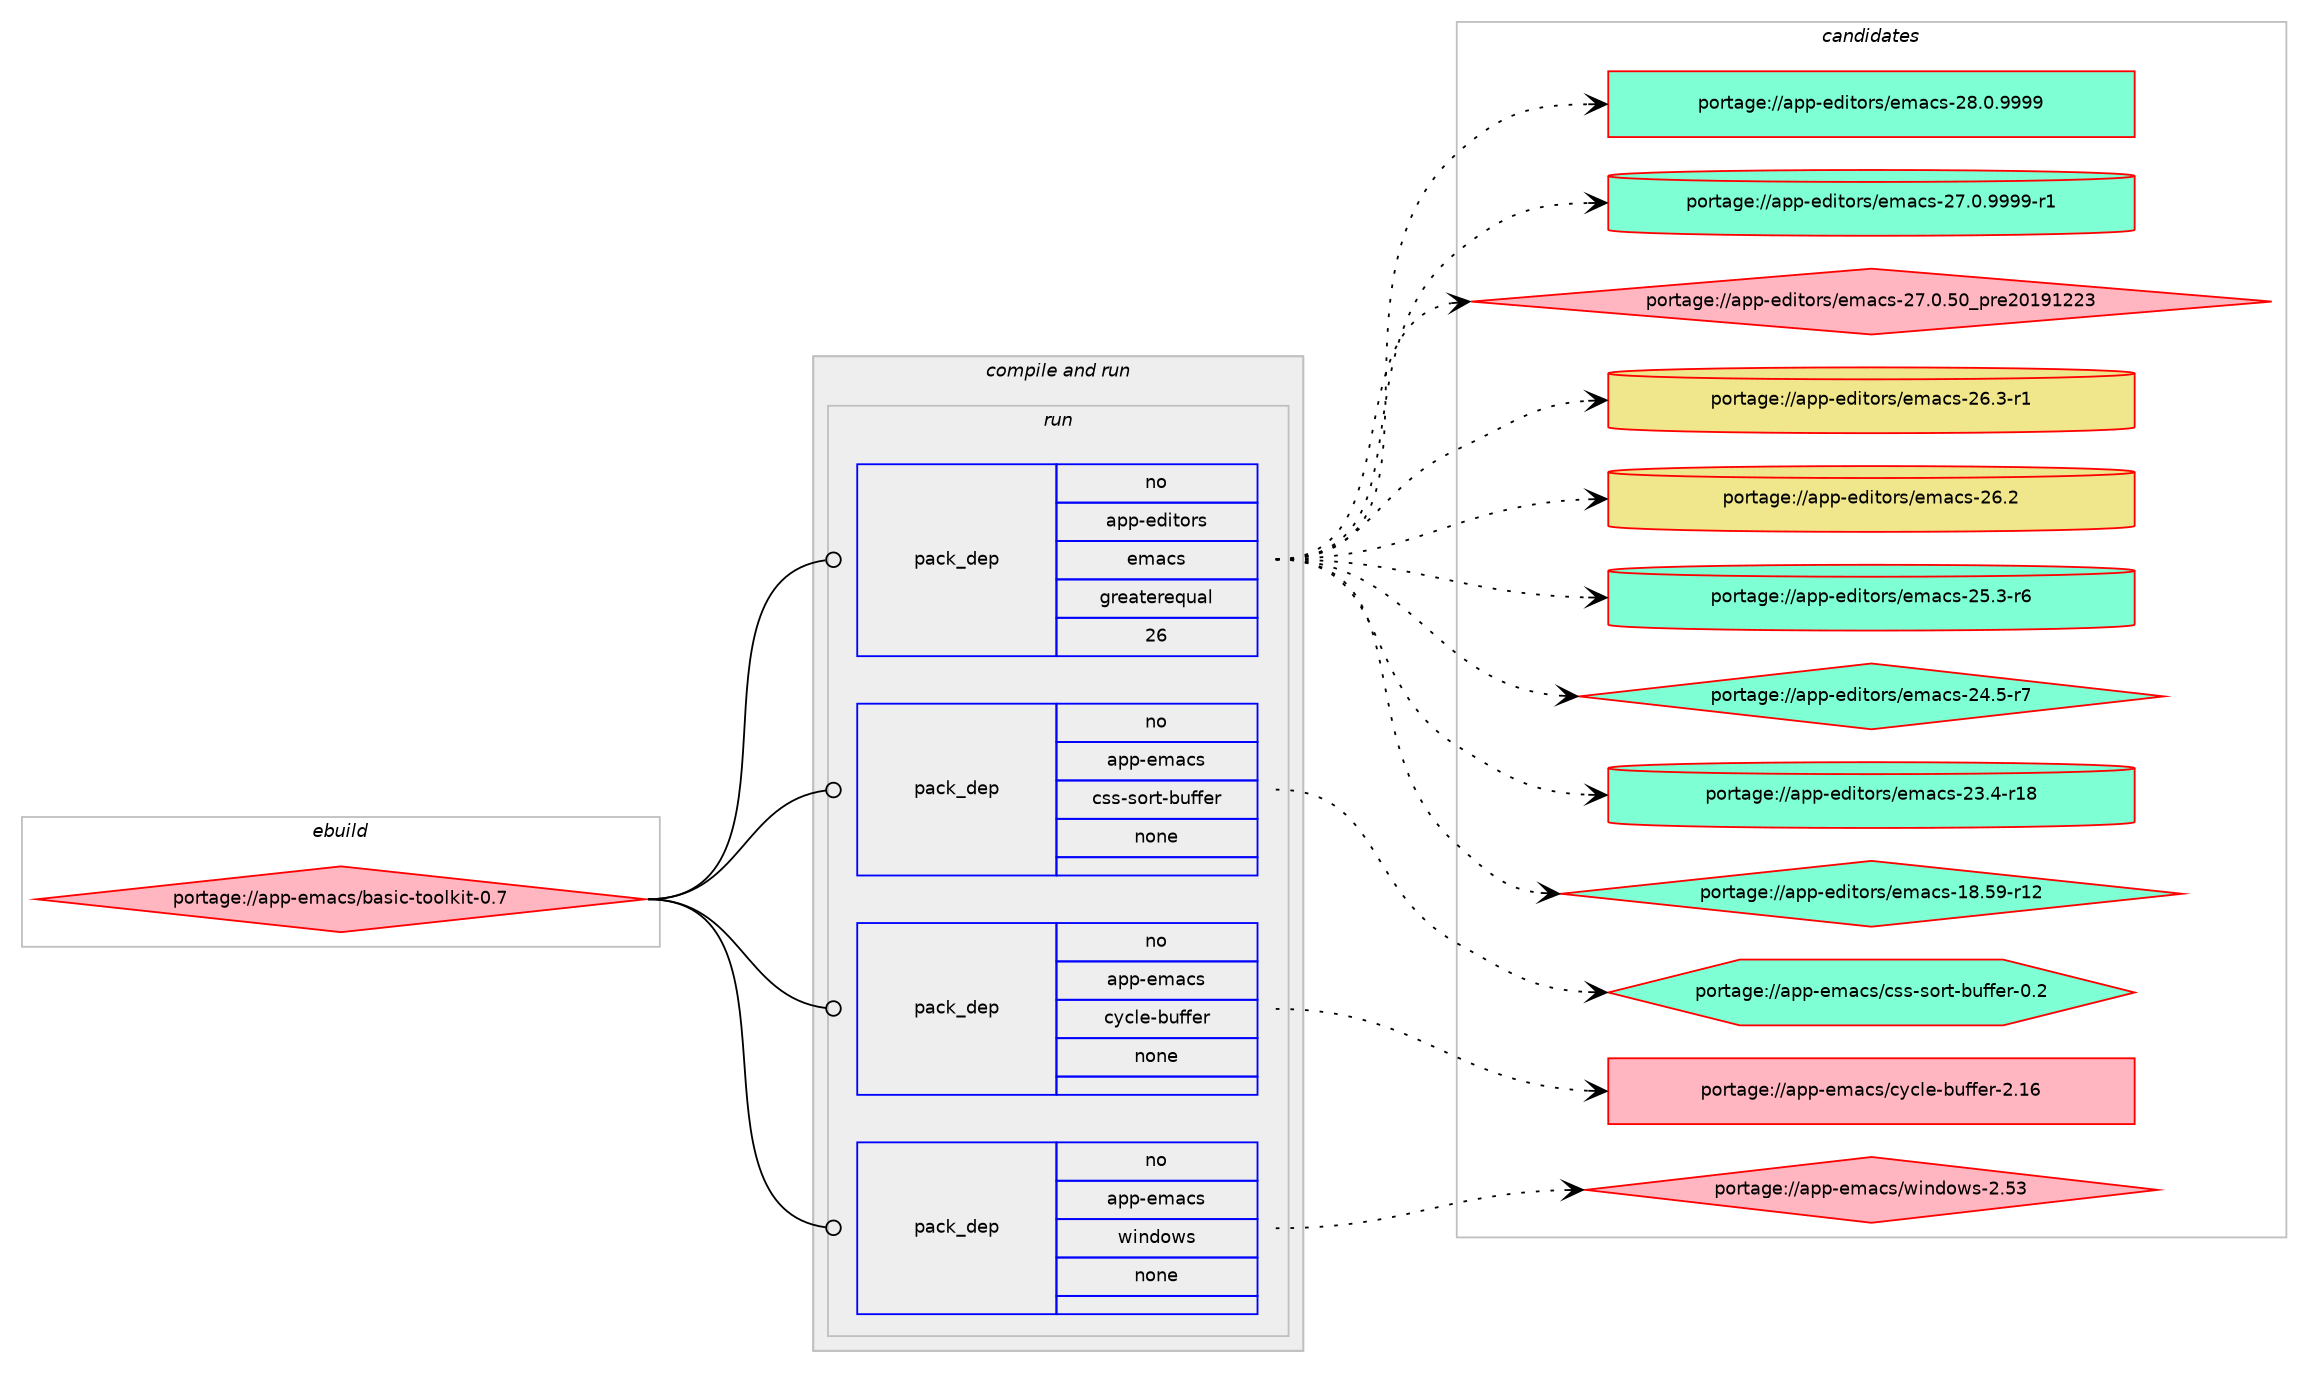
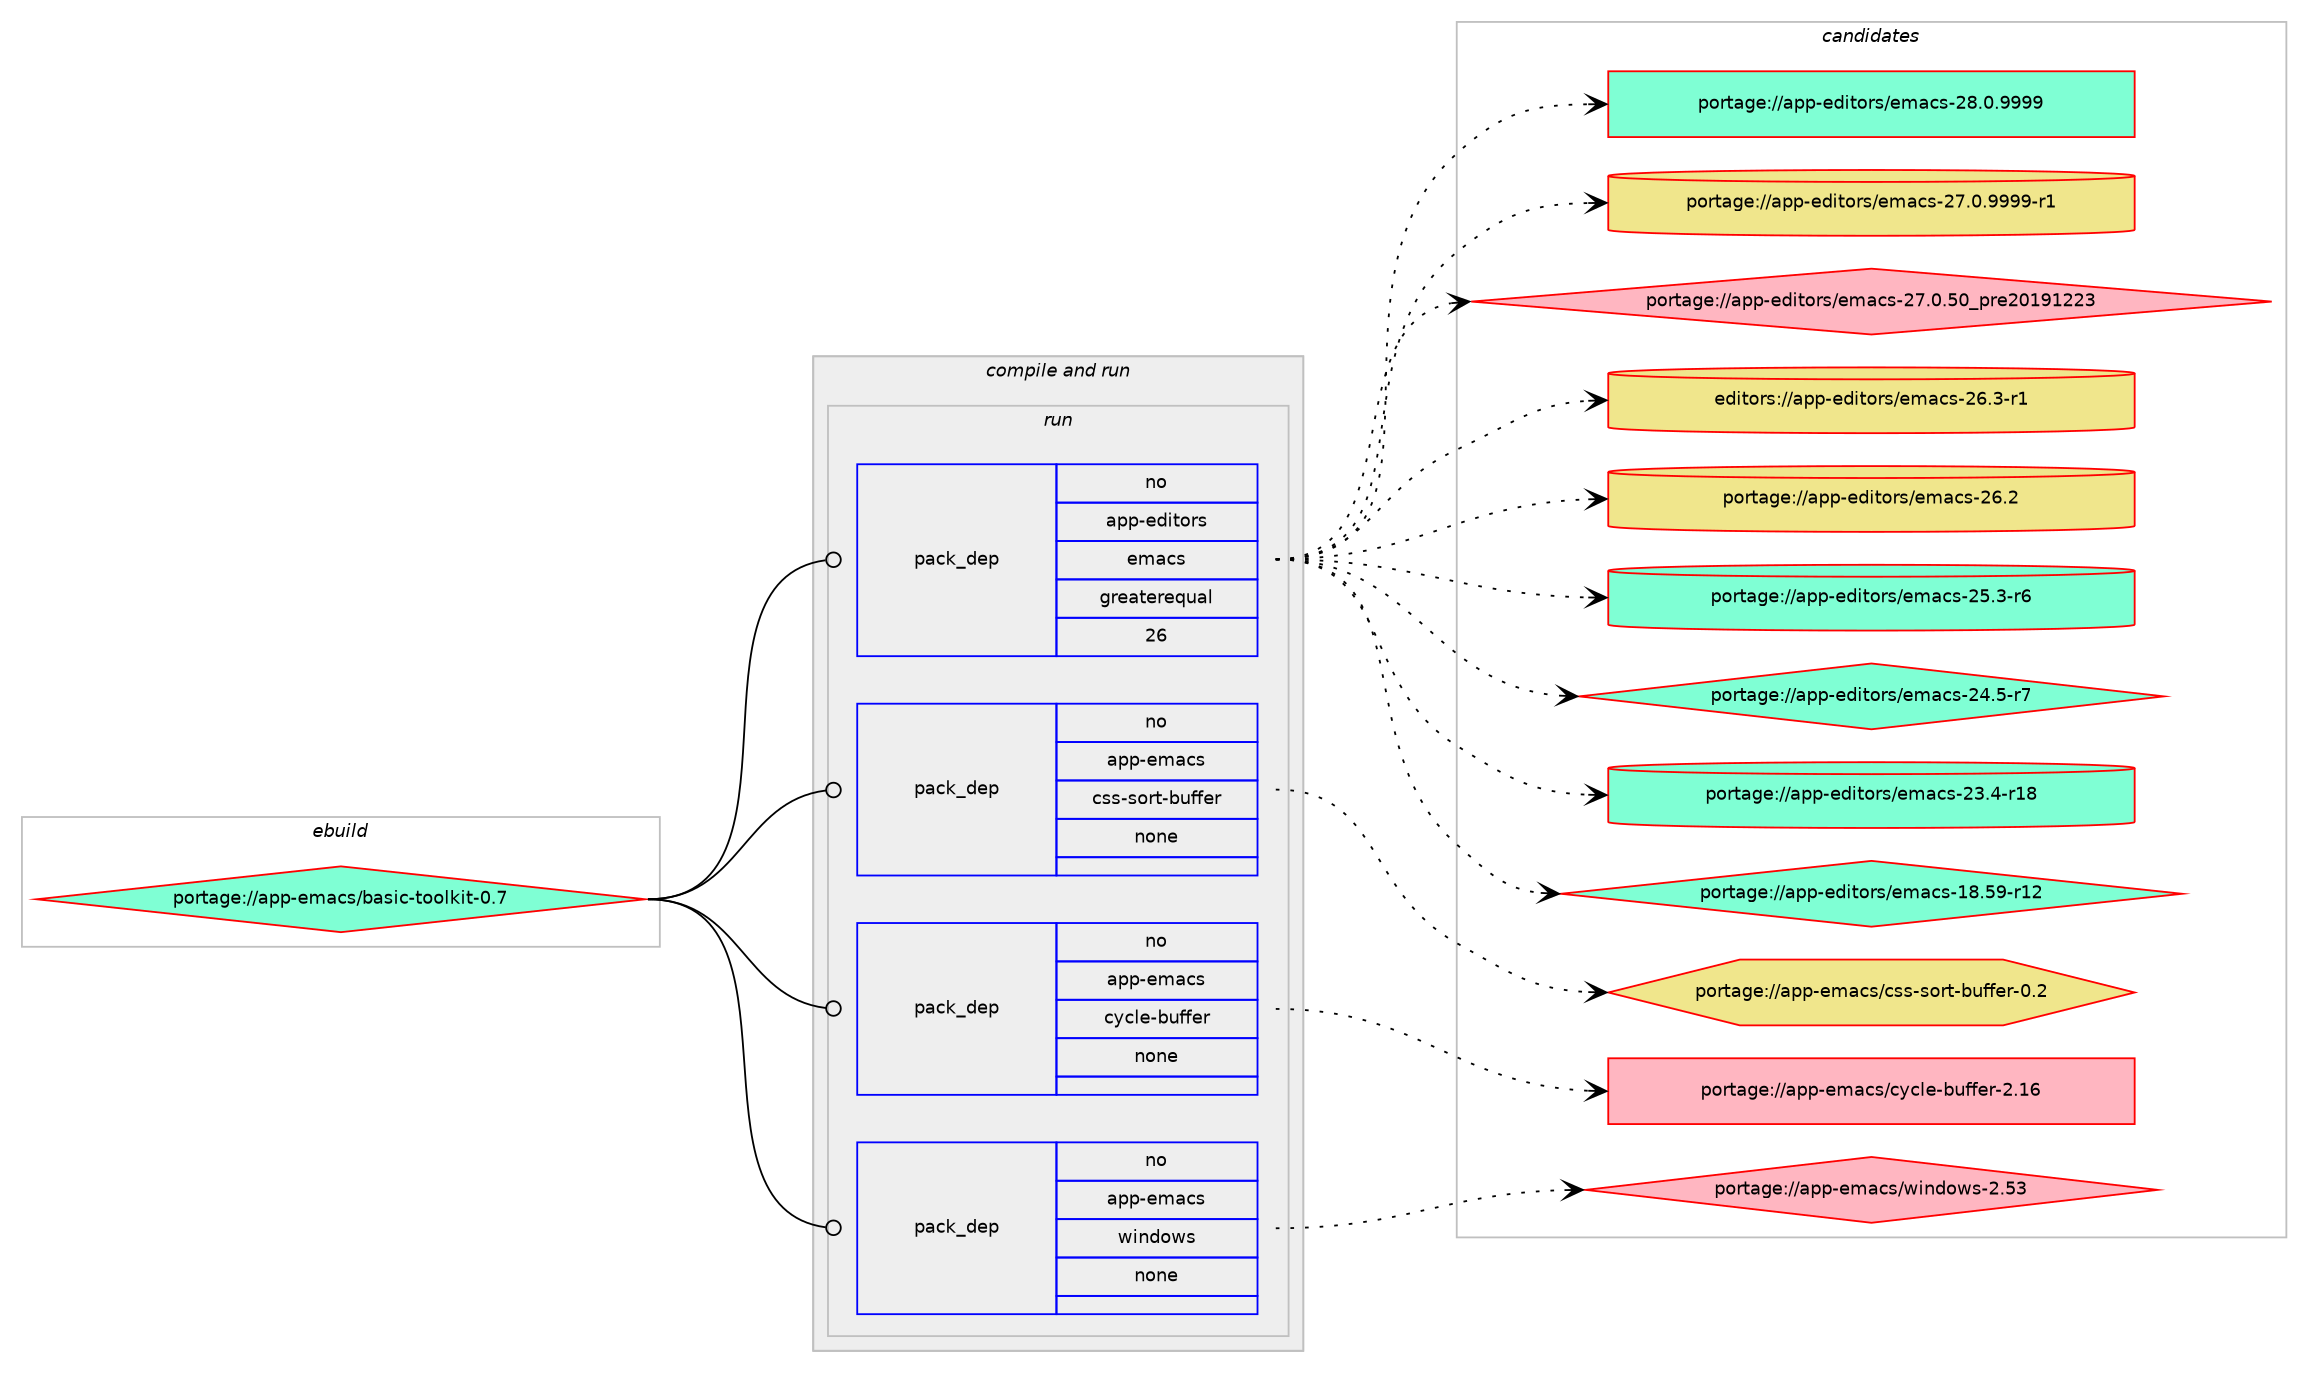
(1871, 203) -> (1871, 203)
(1871, 400) -> (1871, 400)
(341, 899) -> (341, 899)
(1871, 992) -> (1871, 992)
